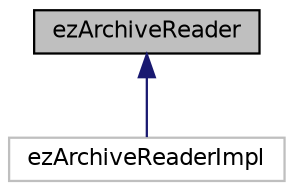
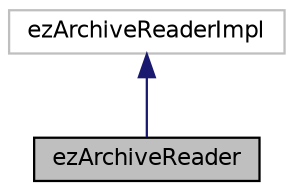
(147, 107) -> (147, 107)
